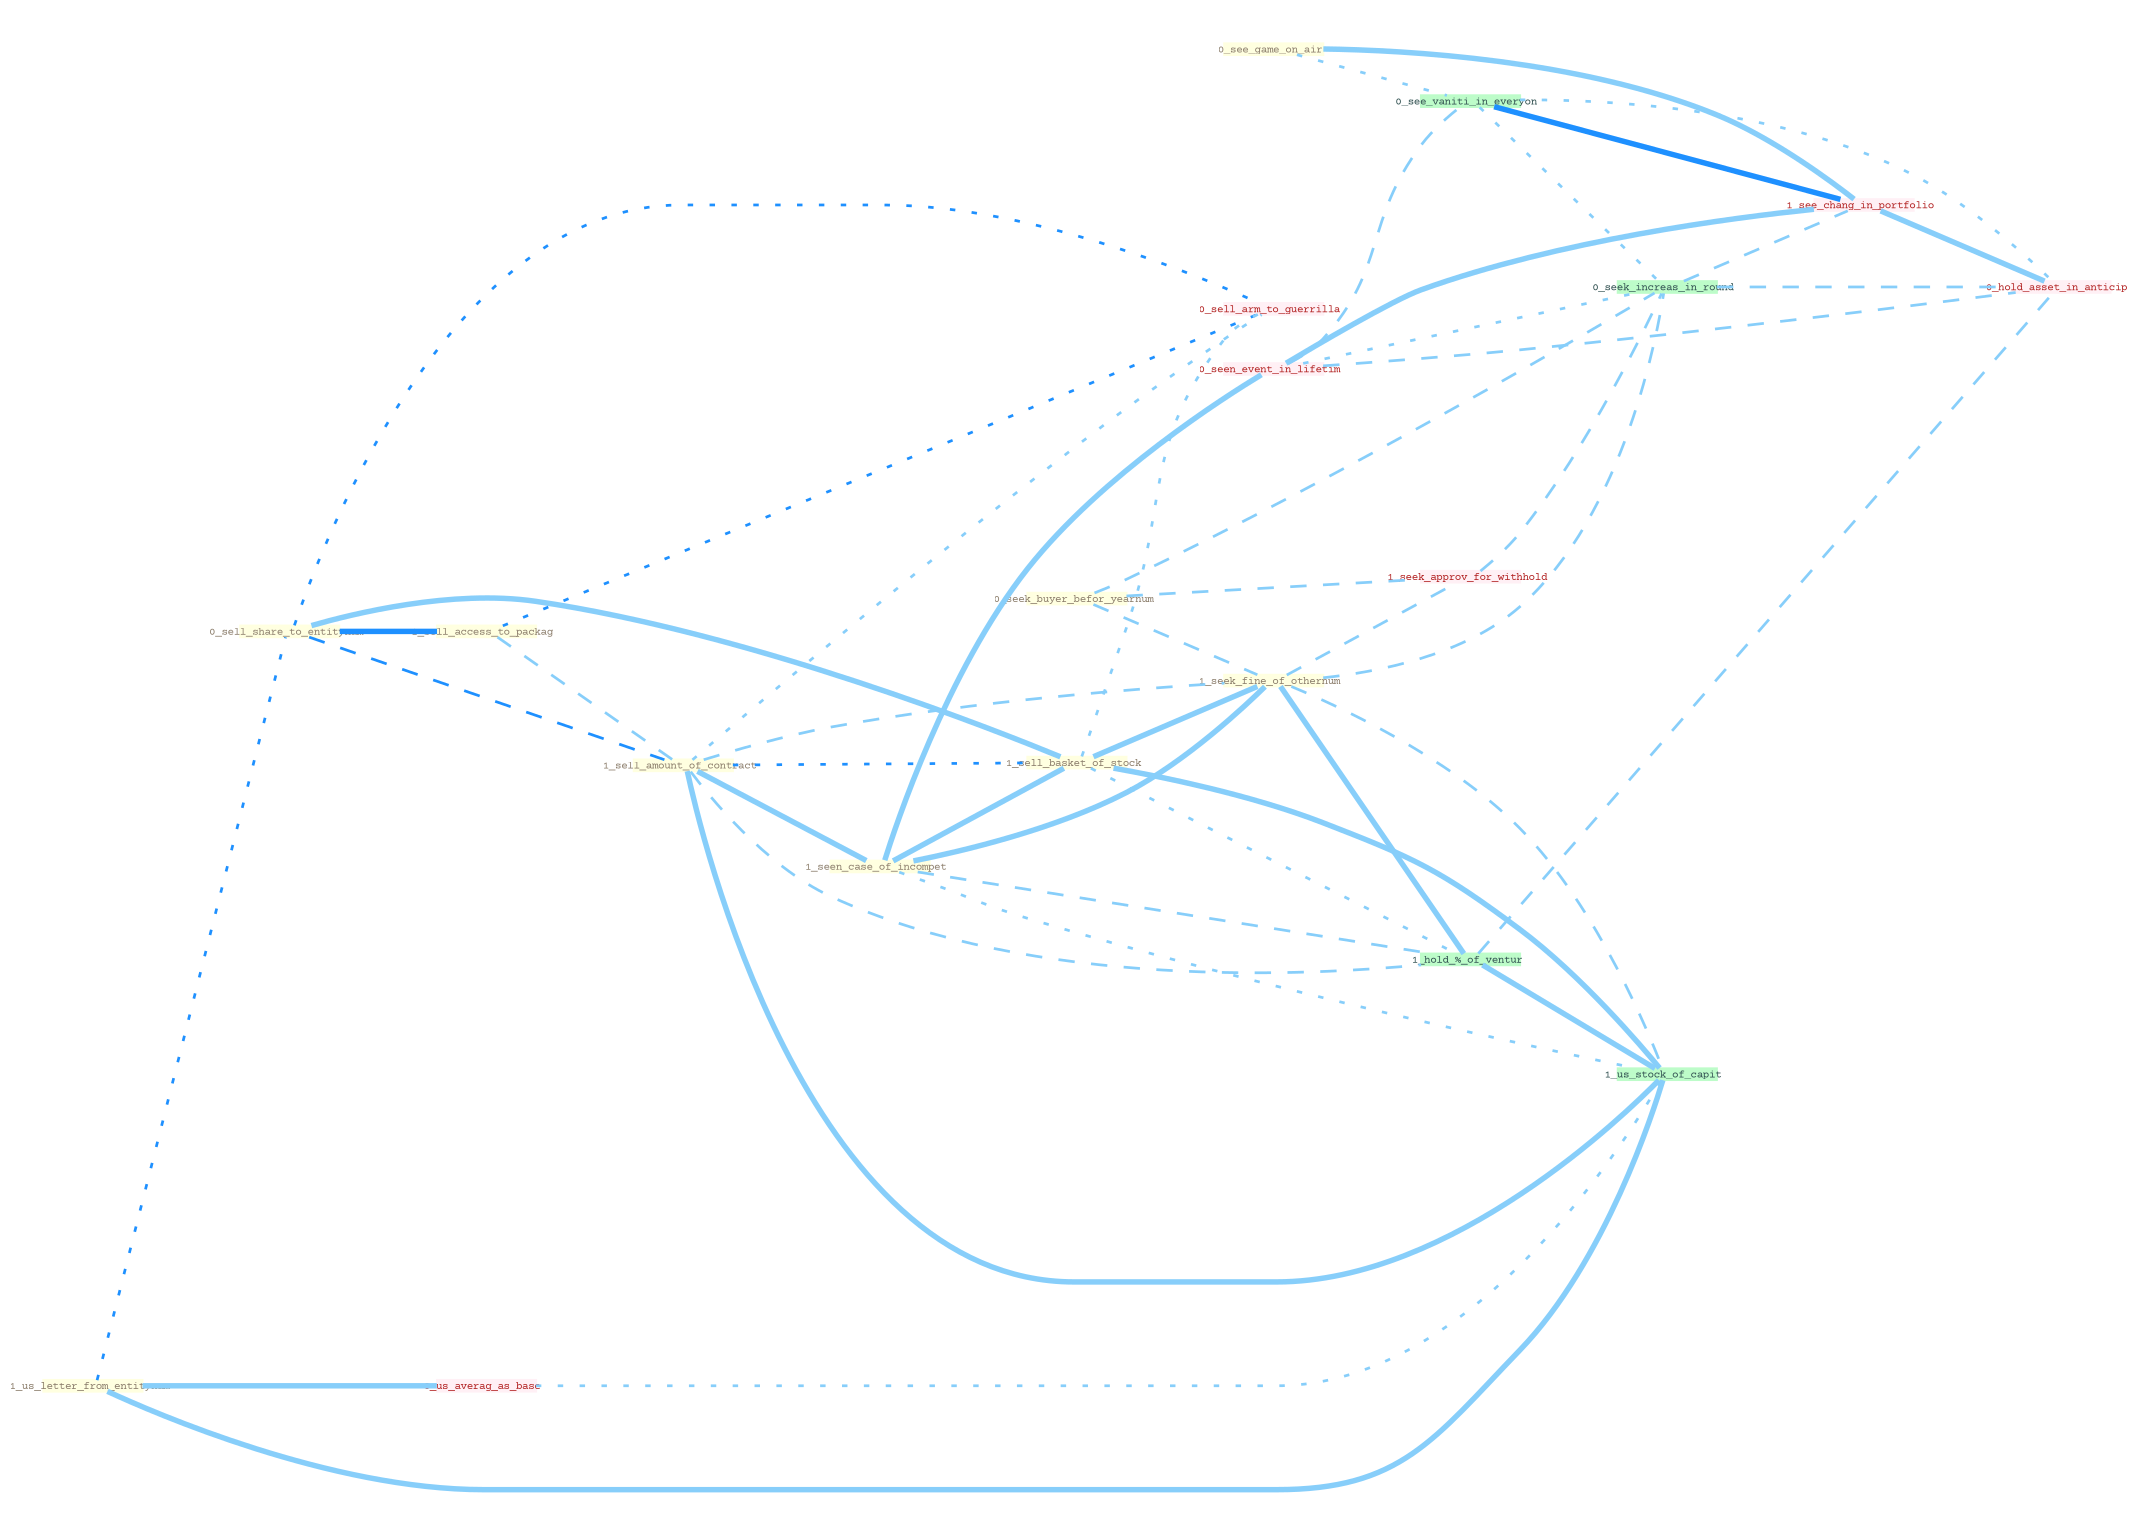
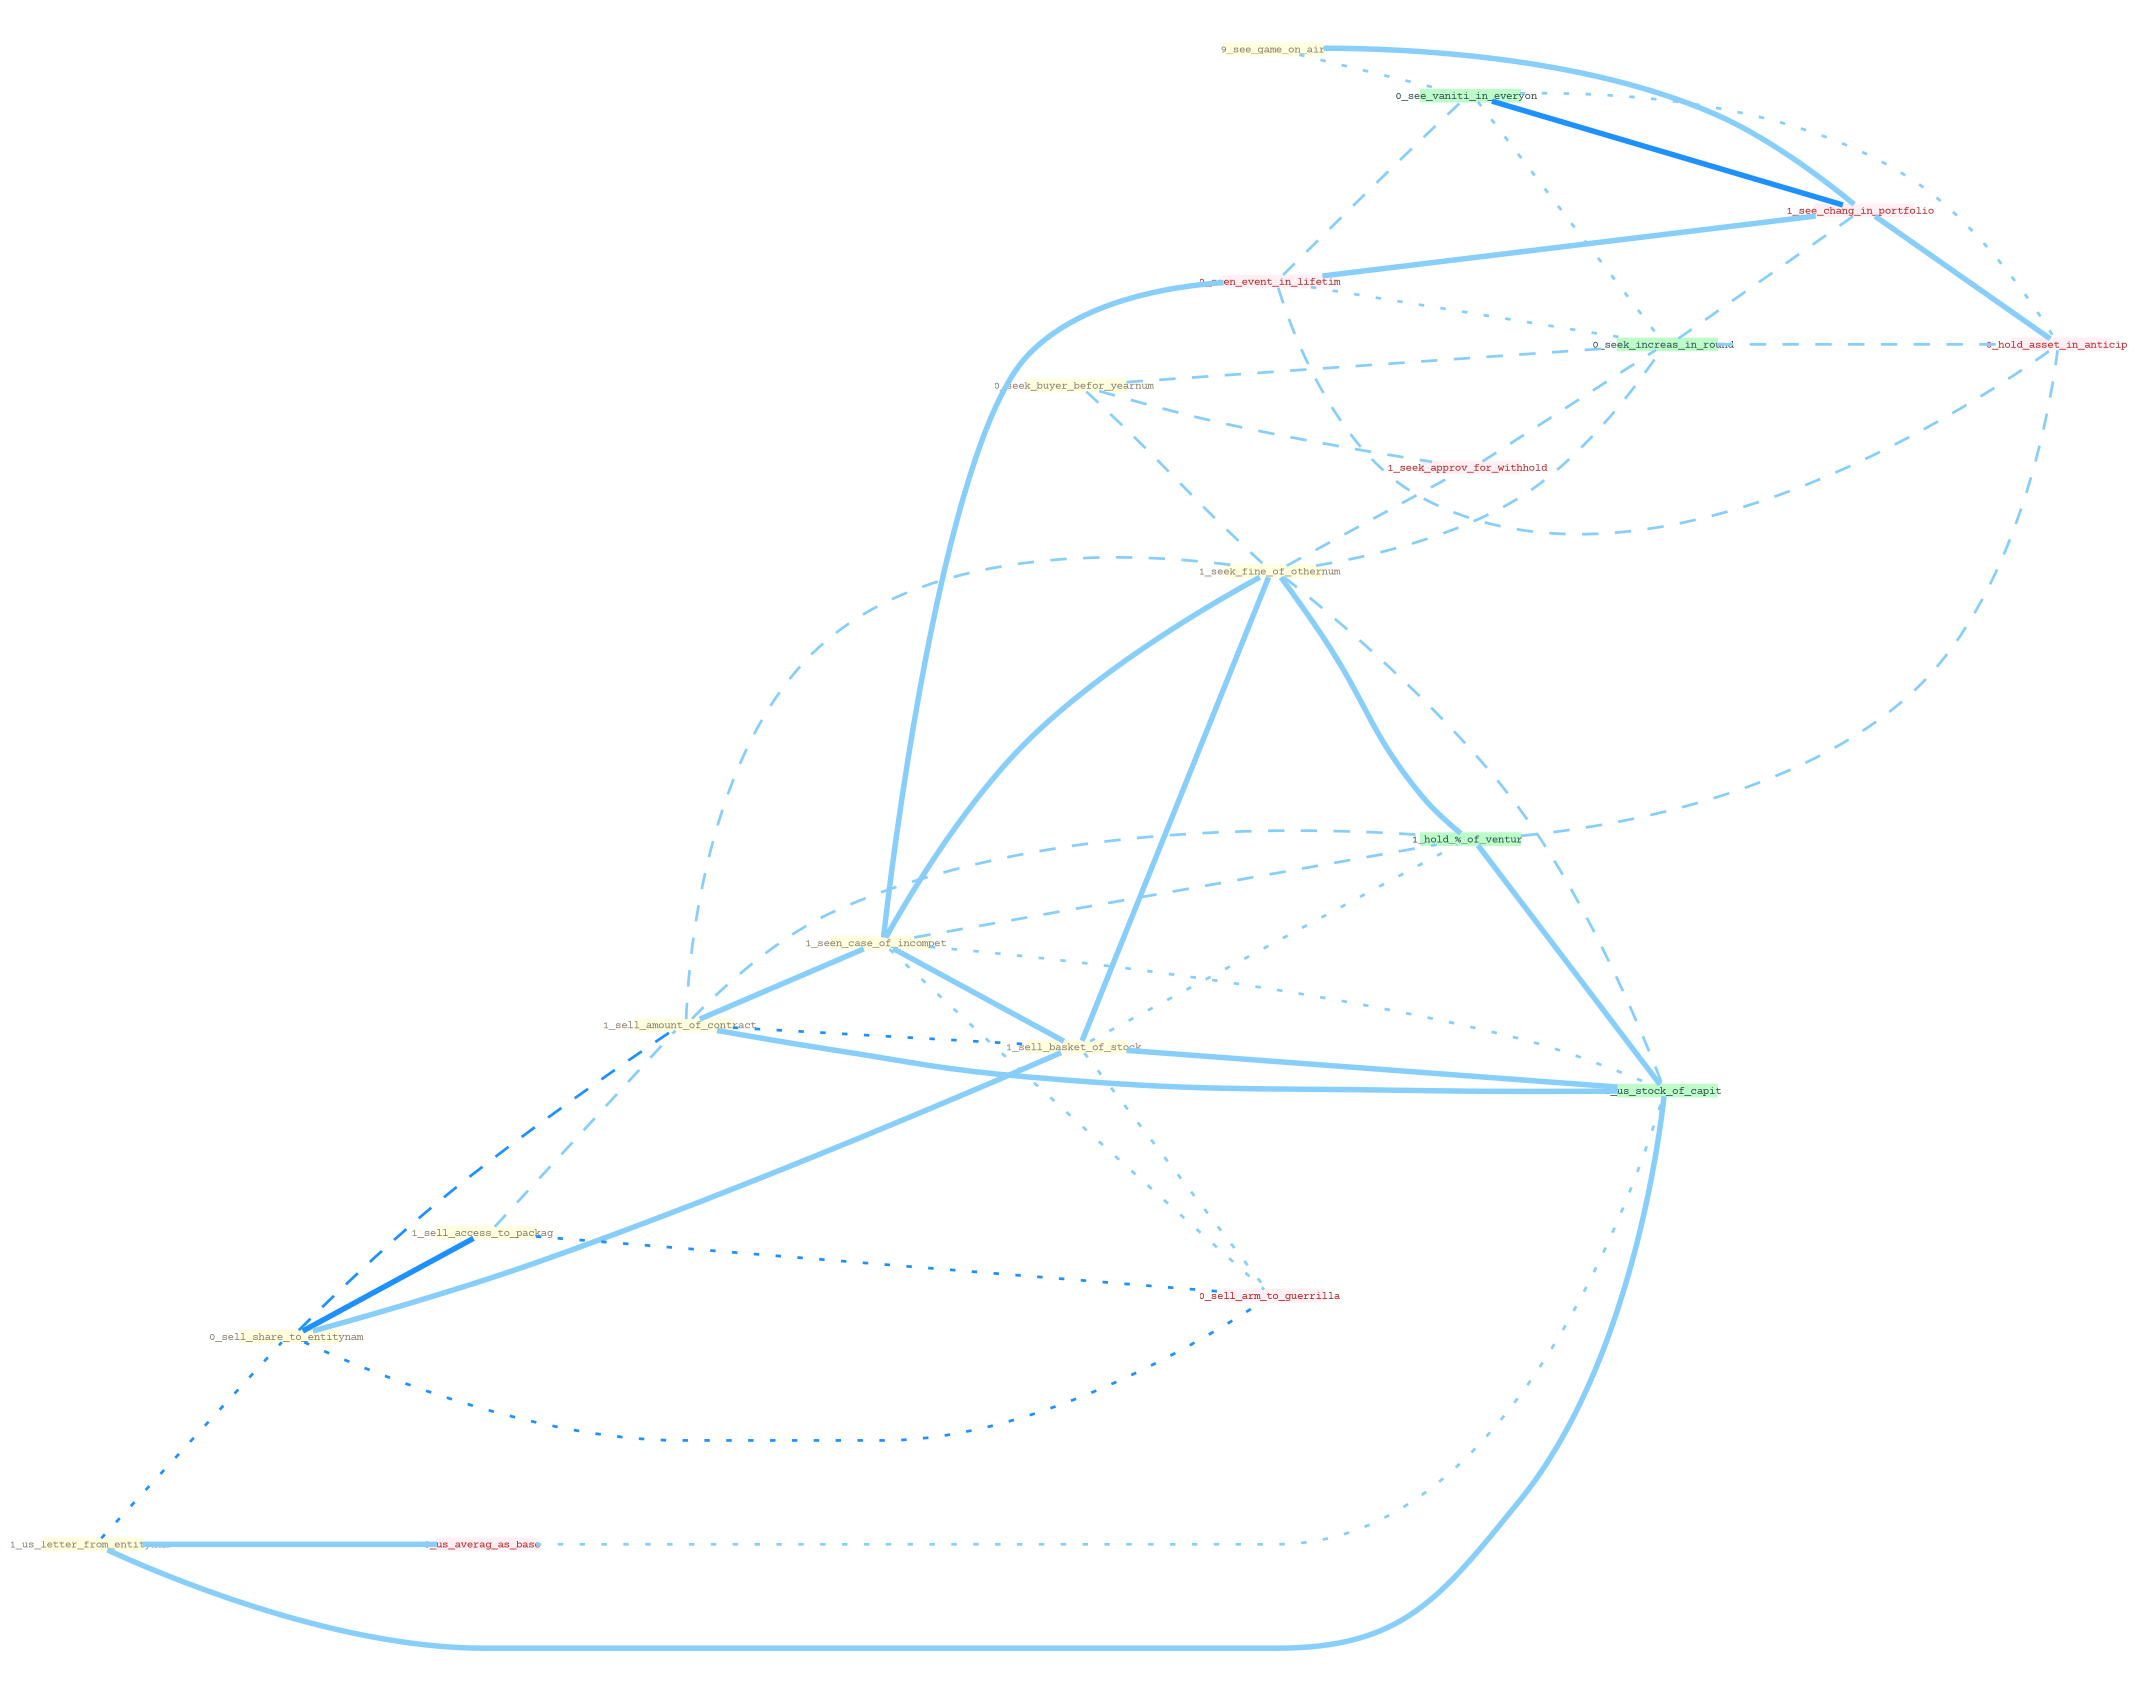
(1274, 49) -> (1274, 49)
(971, 529) -> (1076, 1121)
